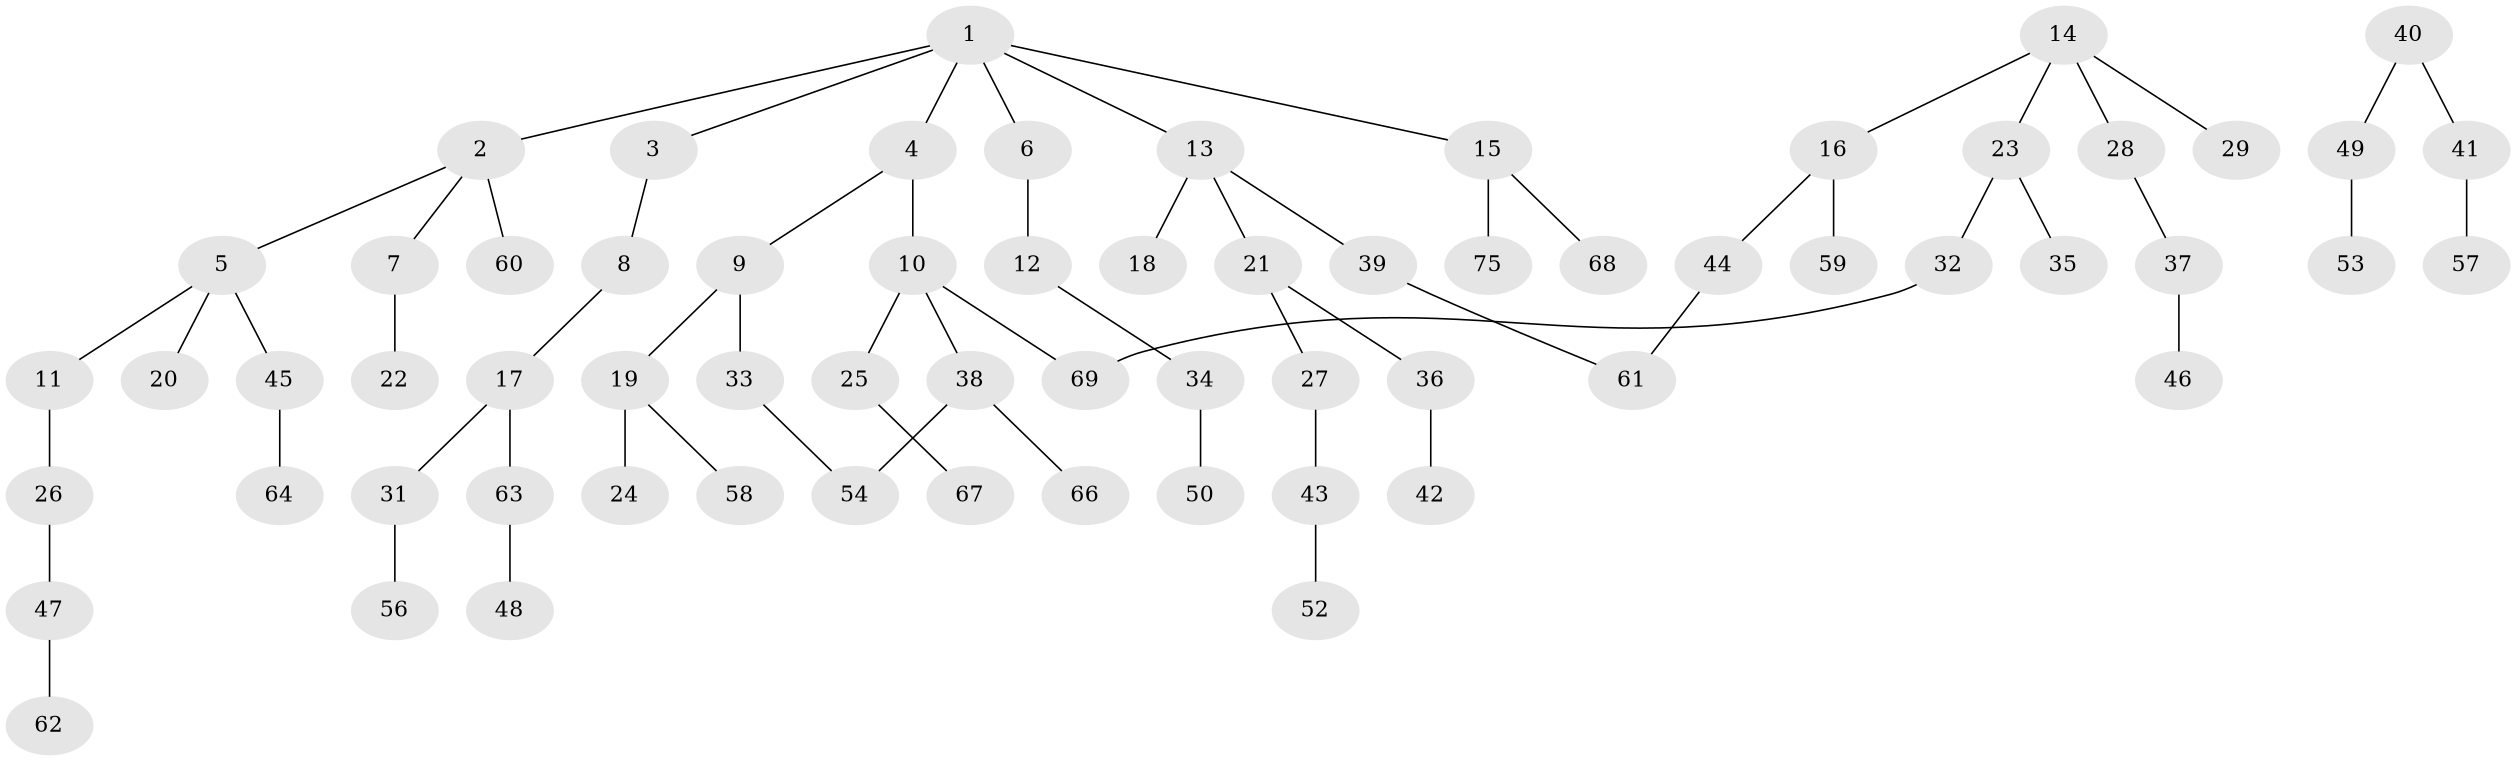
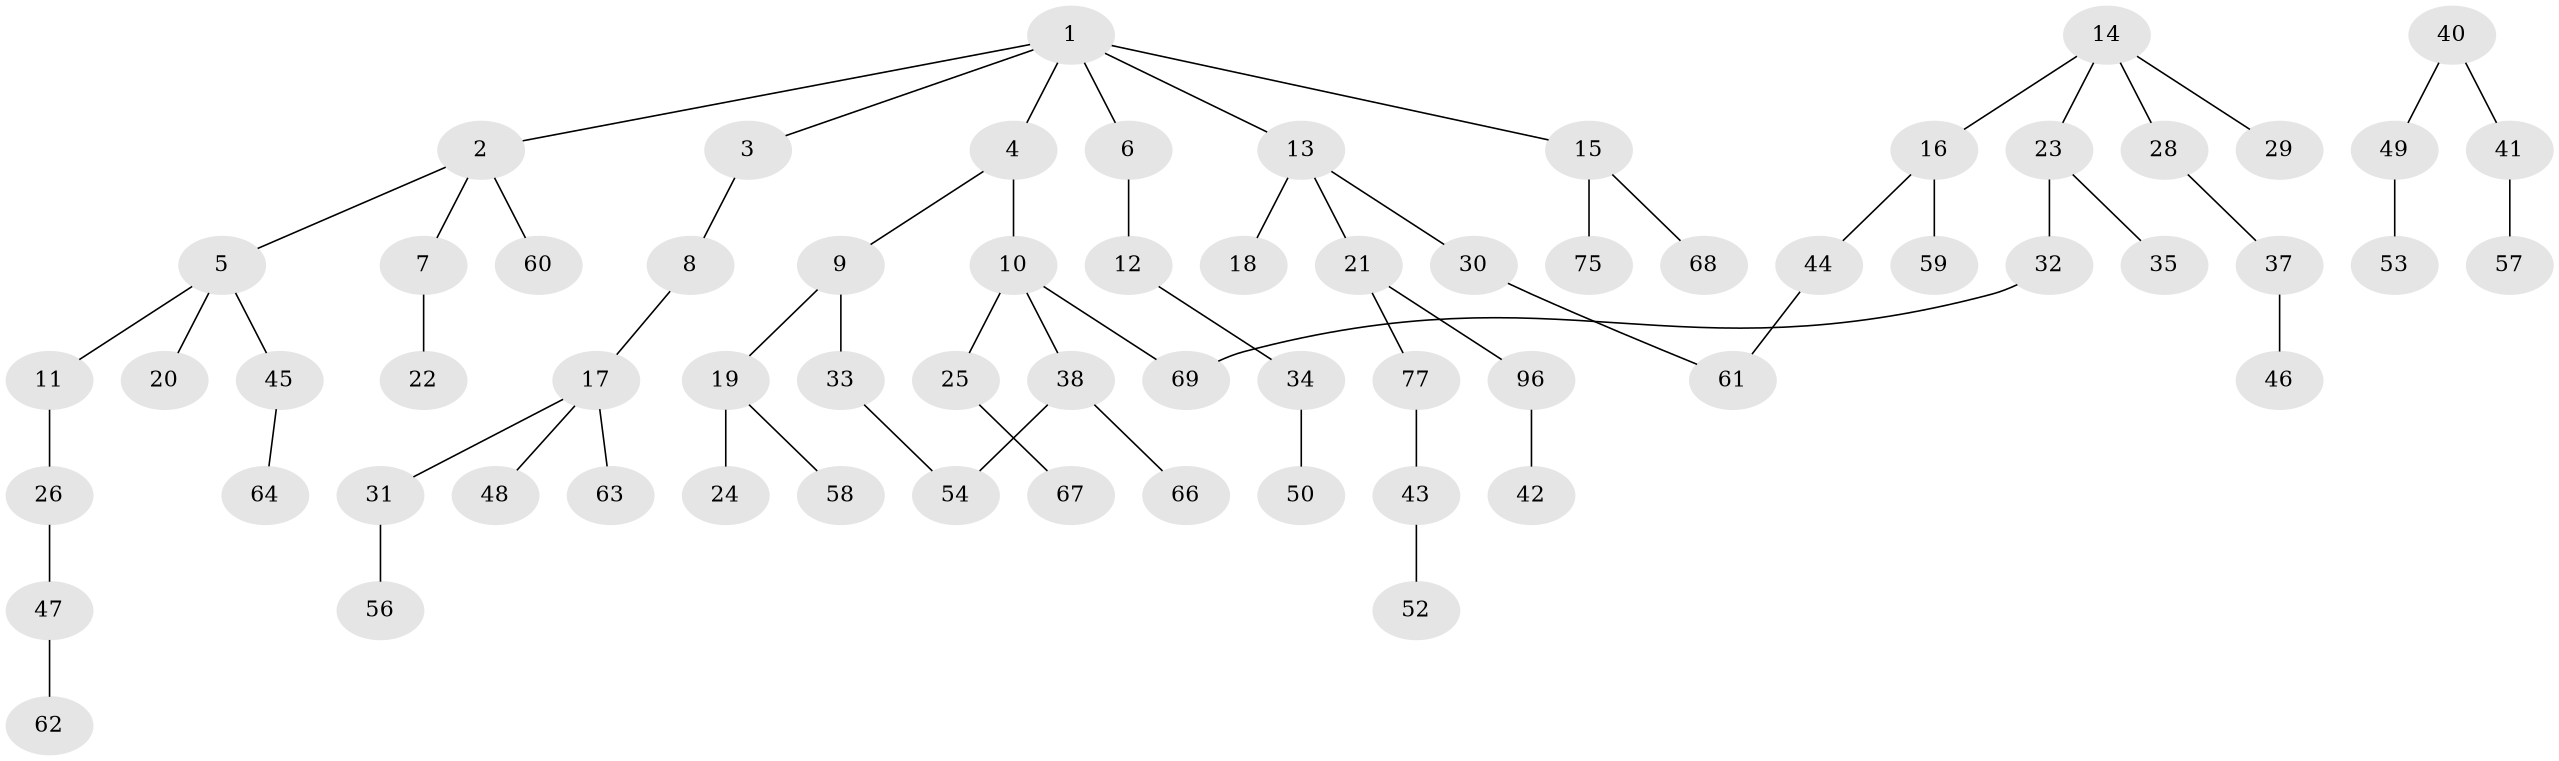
(1373, 265) -> (1474, 265)
(1316, 380) -> (1416, 380)
(1431, 380) -> (1531, 380)
(510, 553) -> (546, 438)
